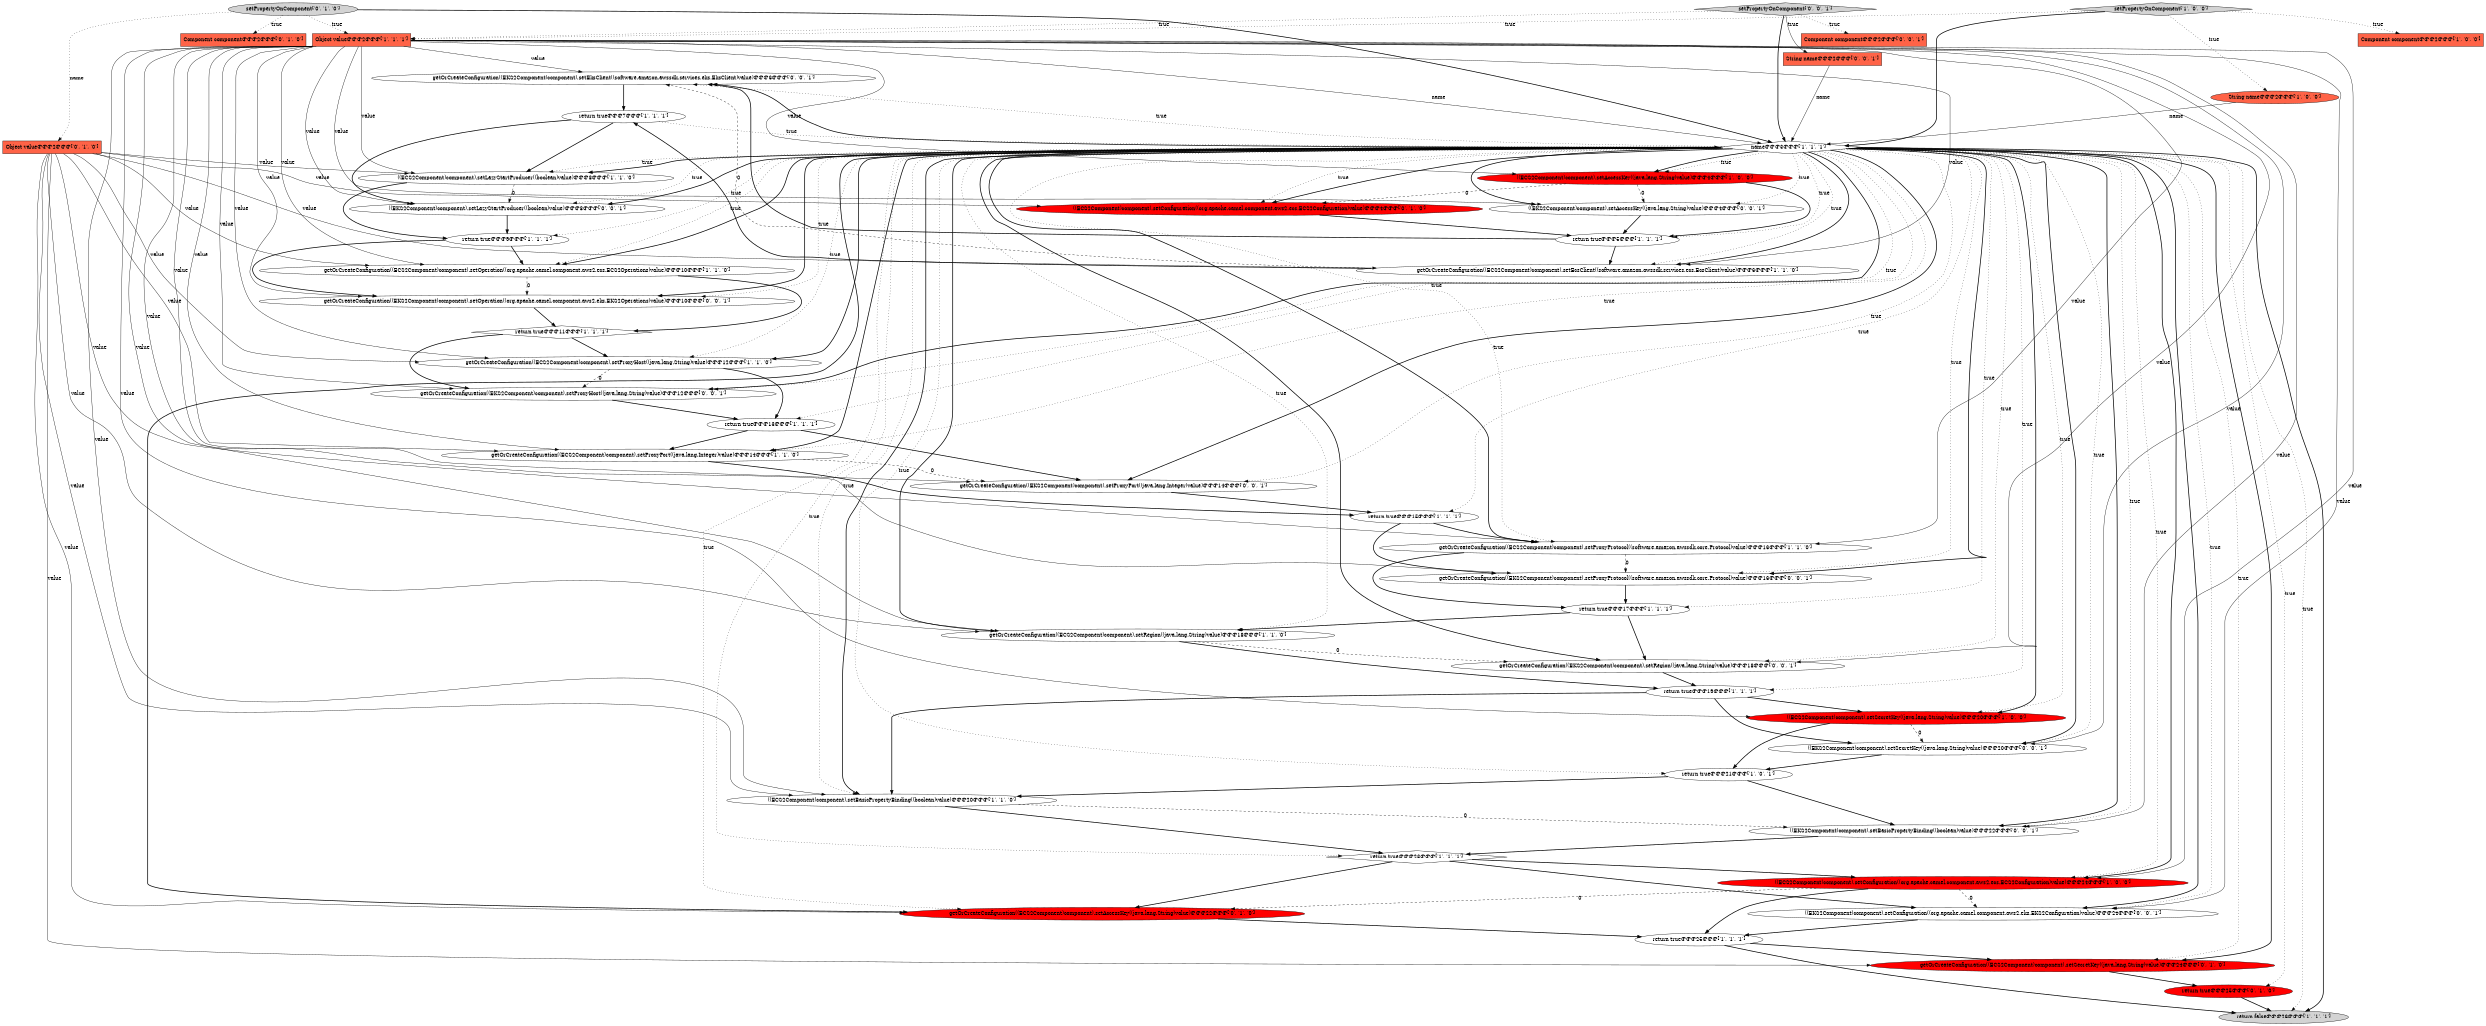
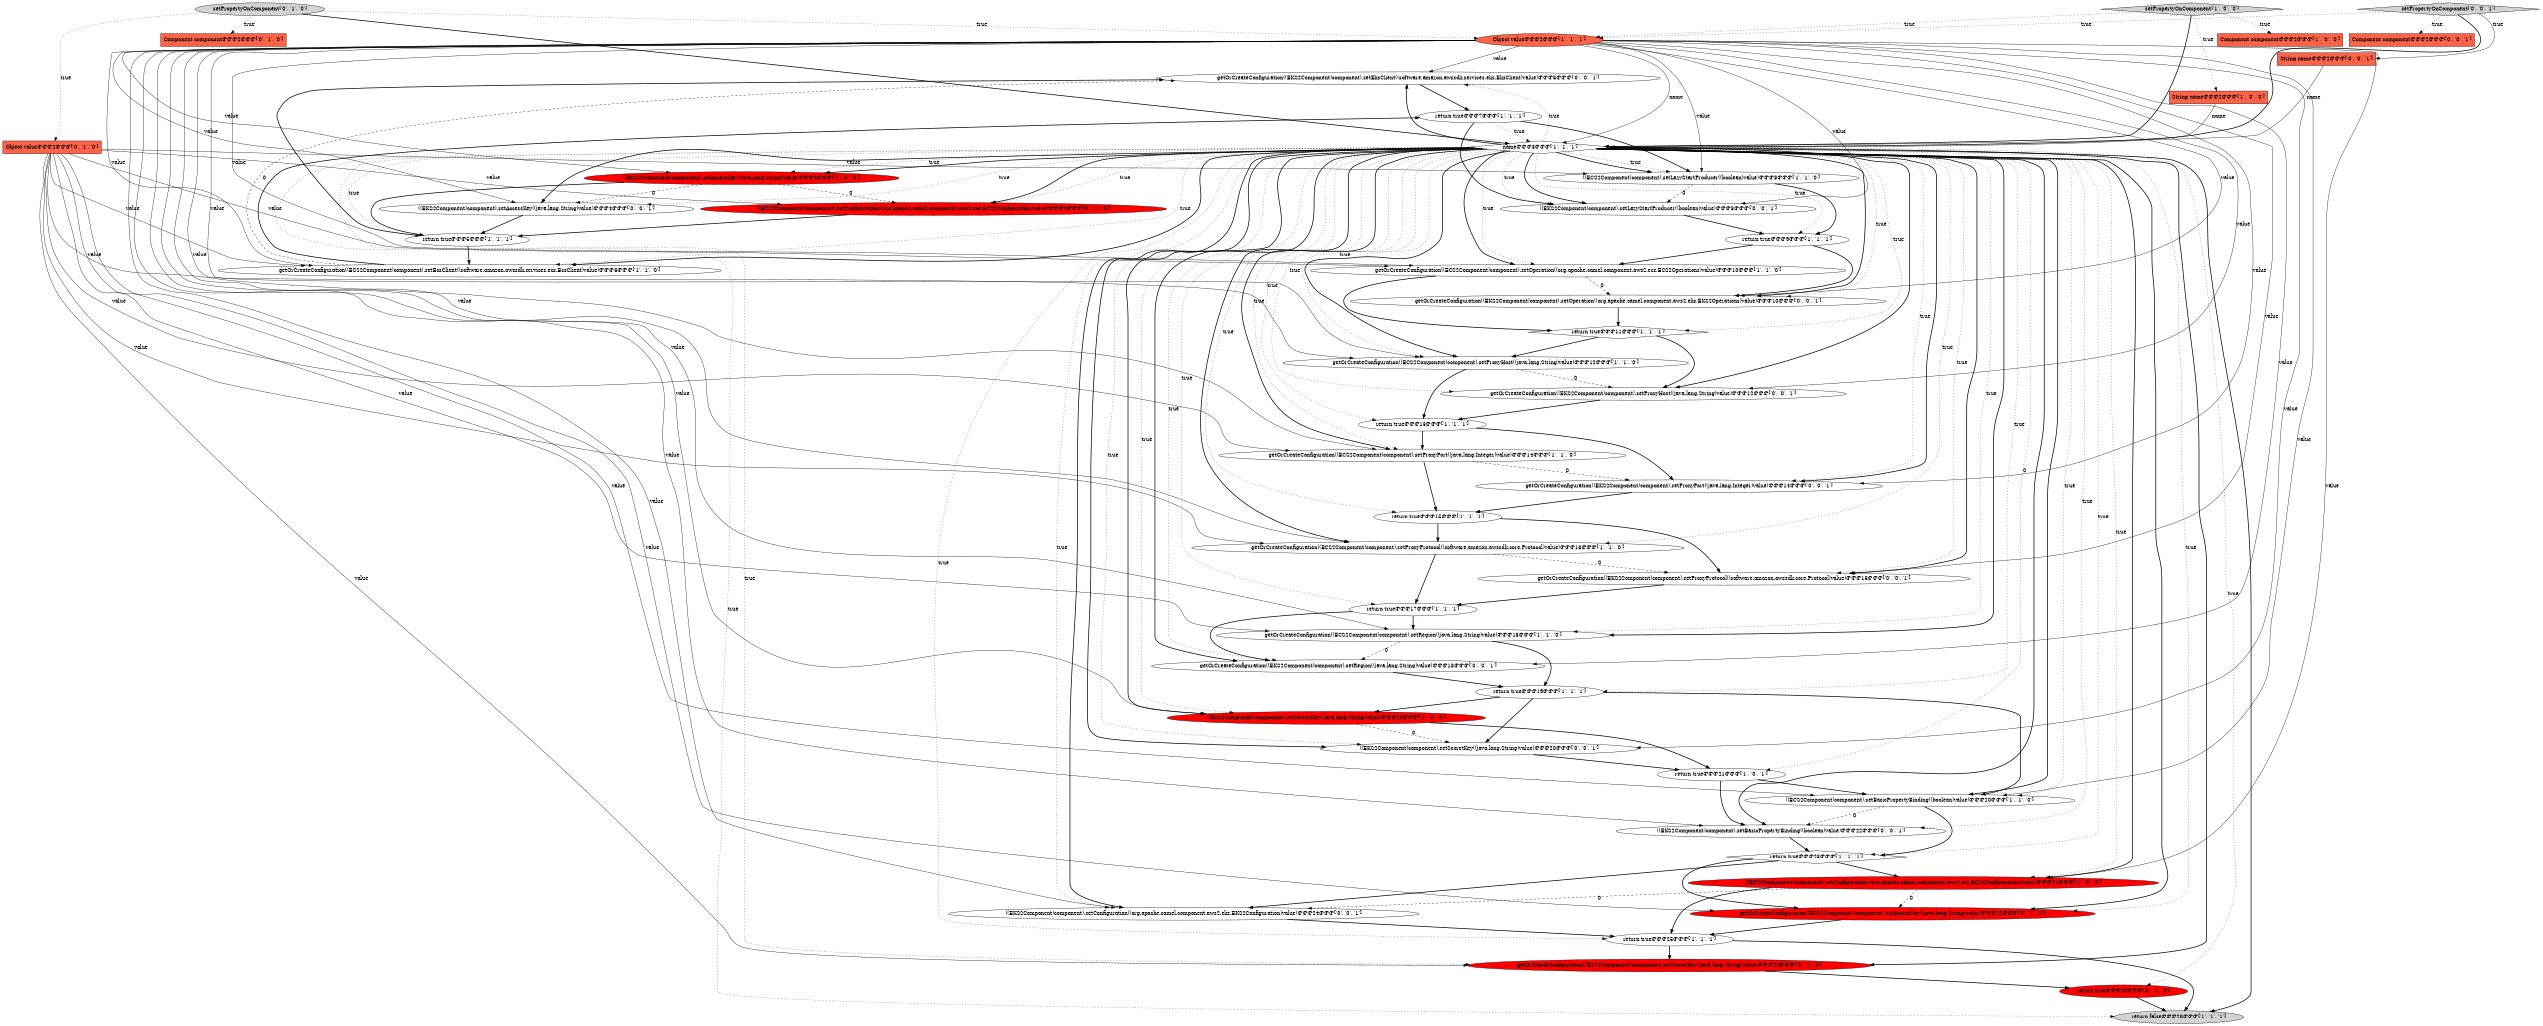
(362, 40) -> (1539, 40)
(77, 78) -> (66, 78)
(2275, 97) -> (2218, 97)
none -> (1886, 204)
(904, 471) -> (2025, 471)
none -> (935, 689)
